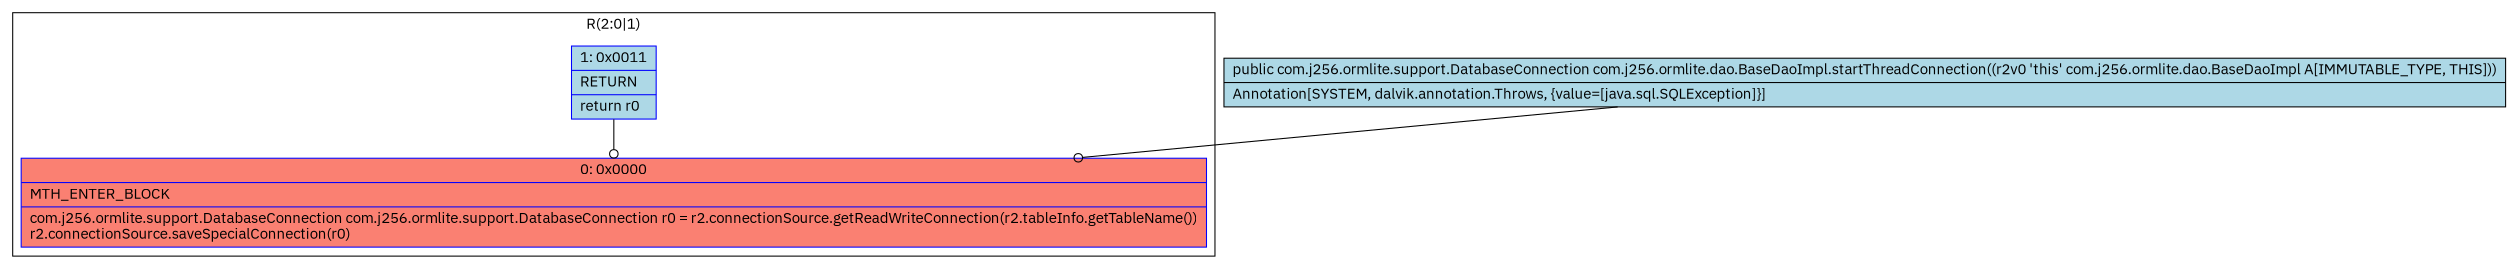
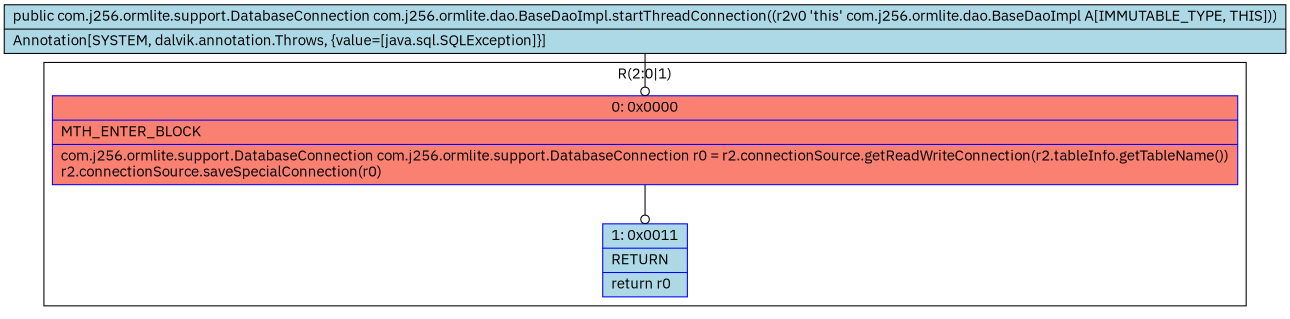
(614, 134) -> (645, 200)
